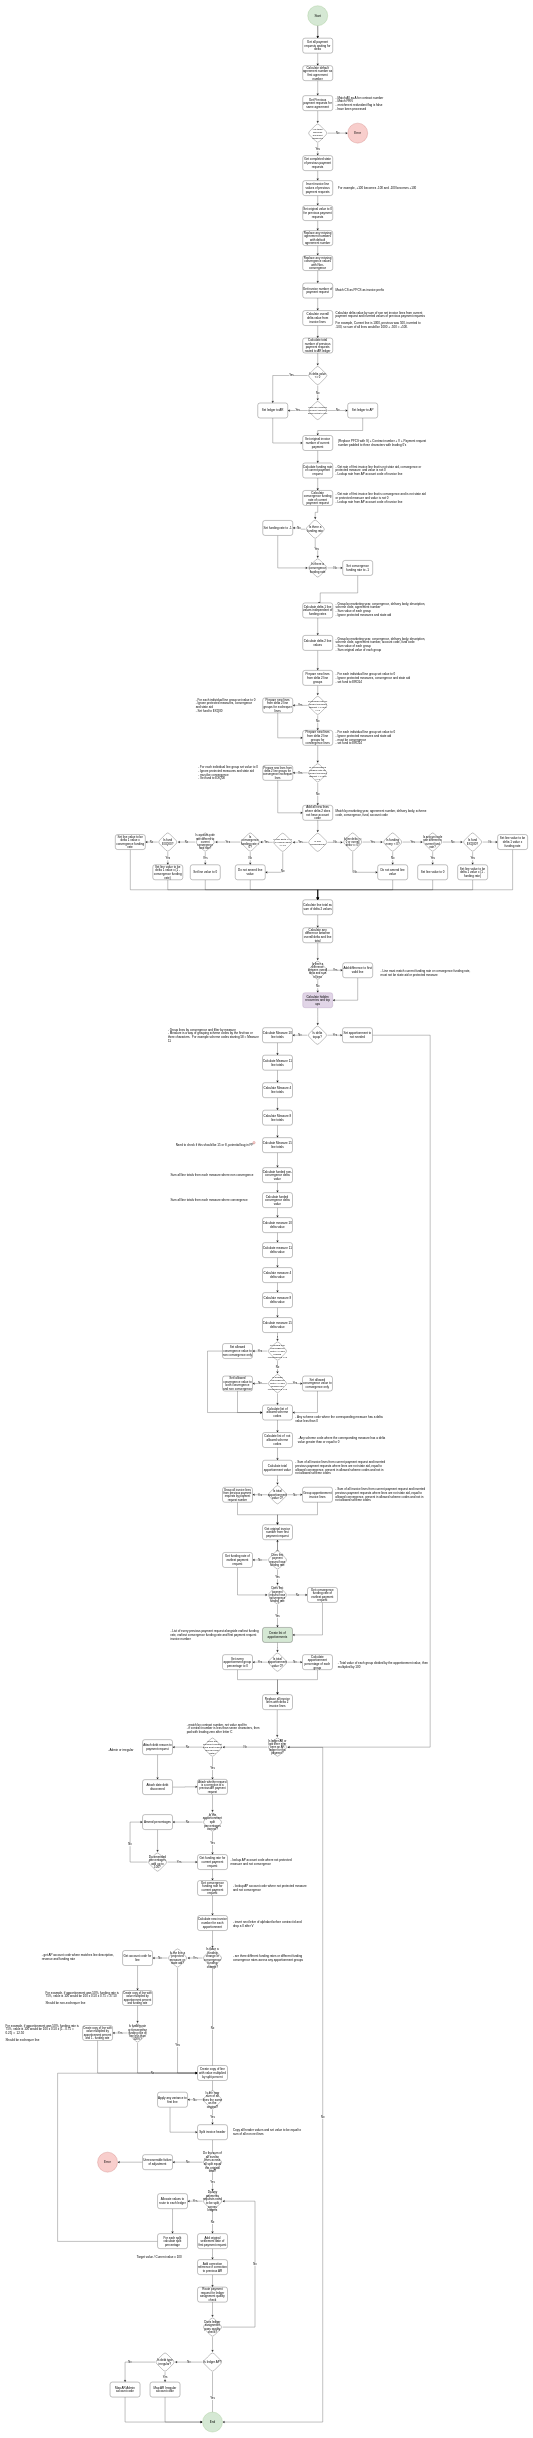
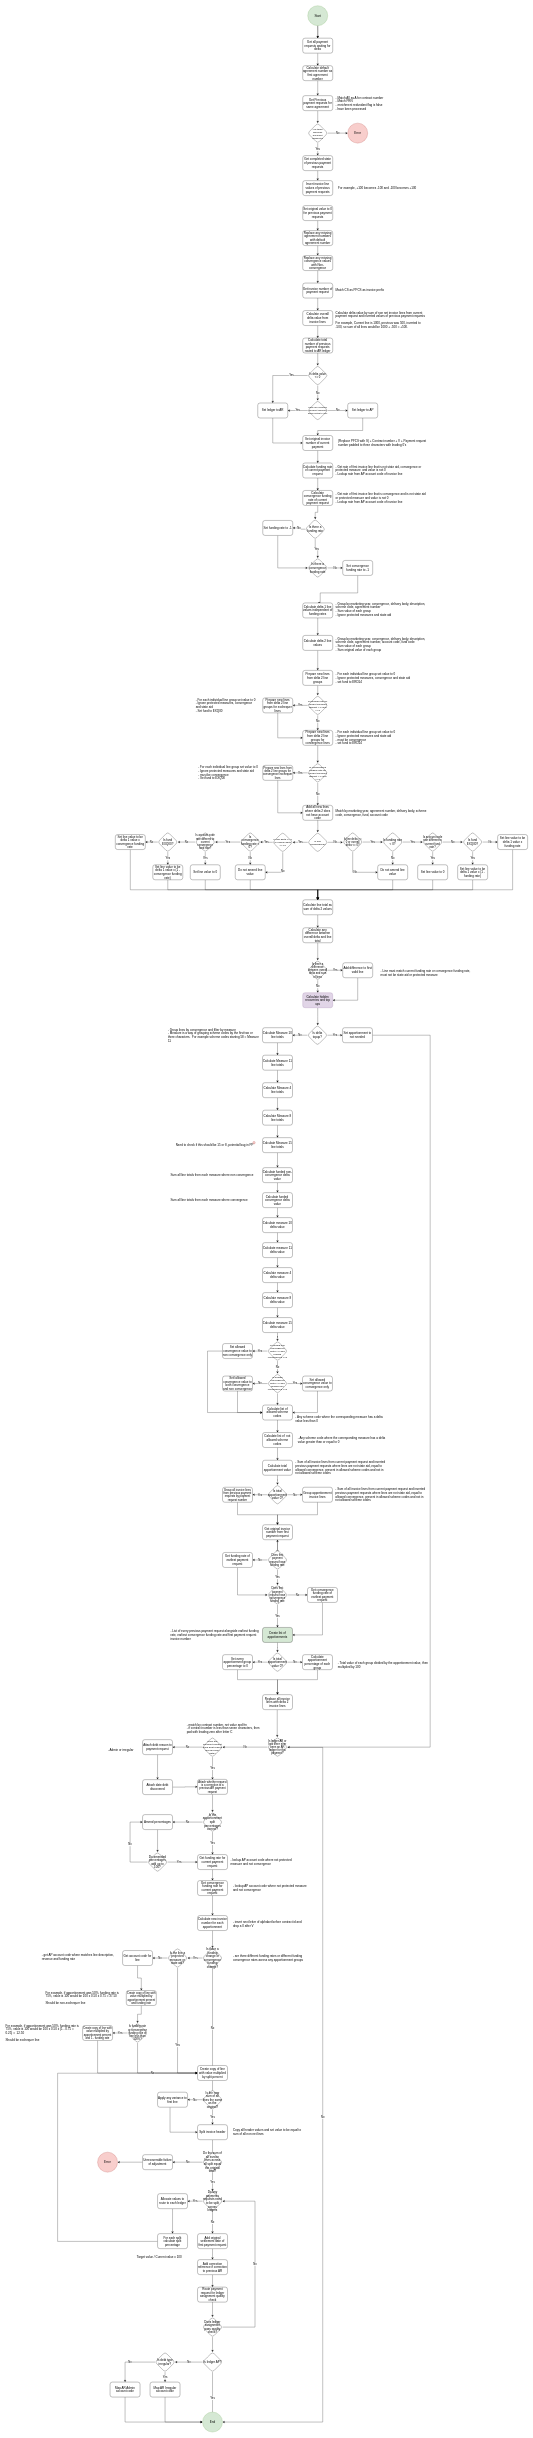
(318, 202) -> none
(393, 842) -> (393, 842)
(138, 1998) -> (141, 1998)
